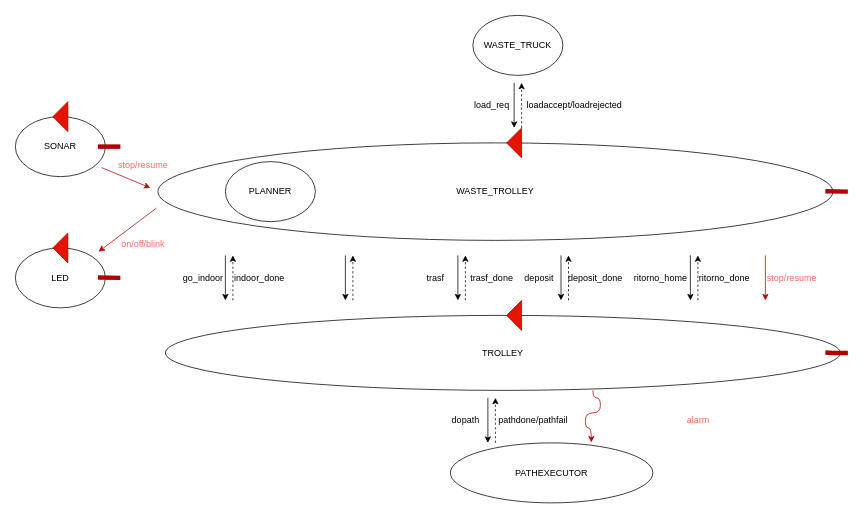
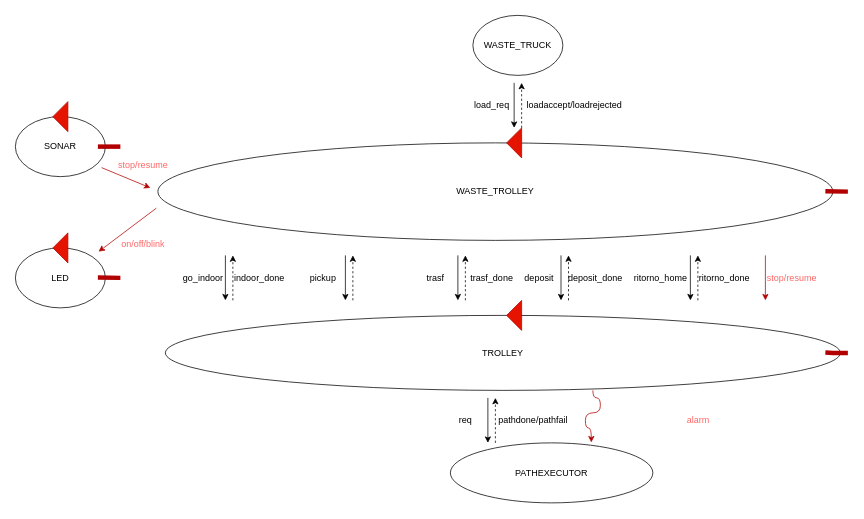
(270, 192) -> none
none -> (323, 278)
(466, 420) -> (466, 420)
